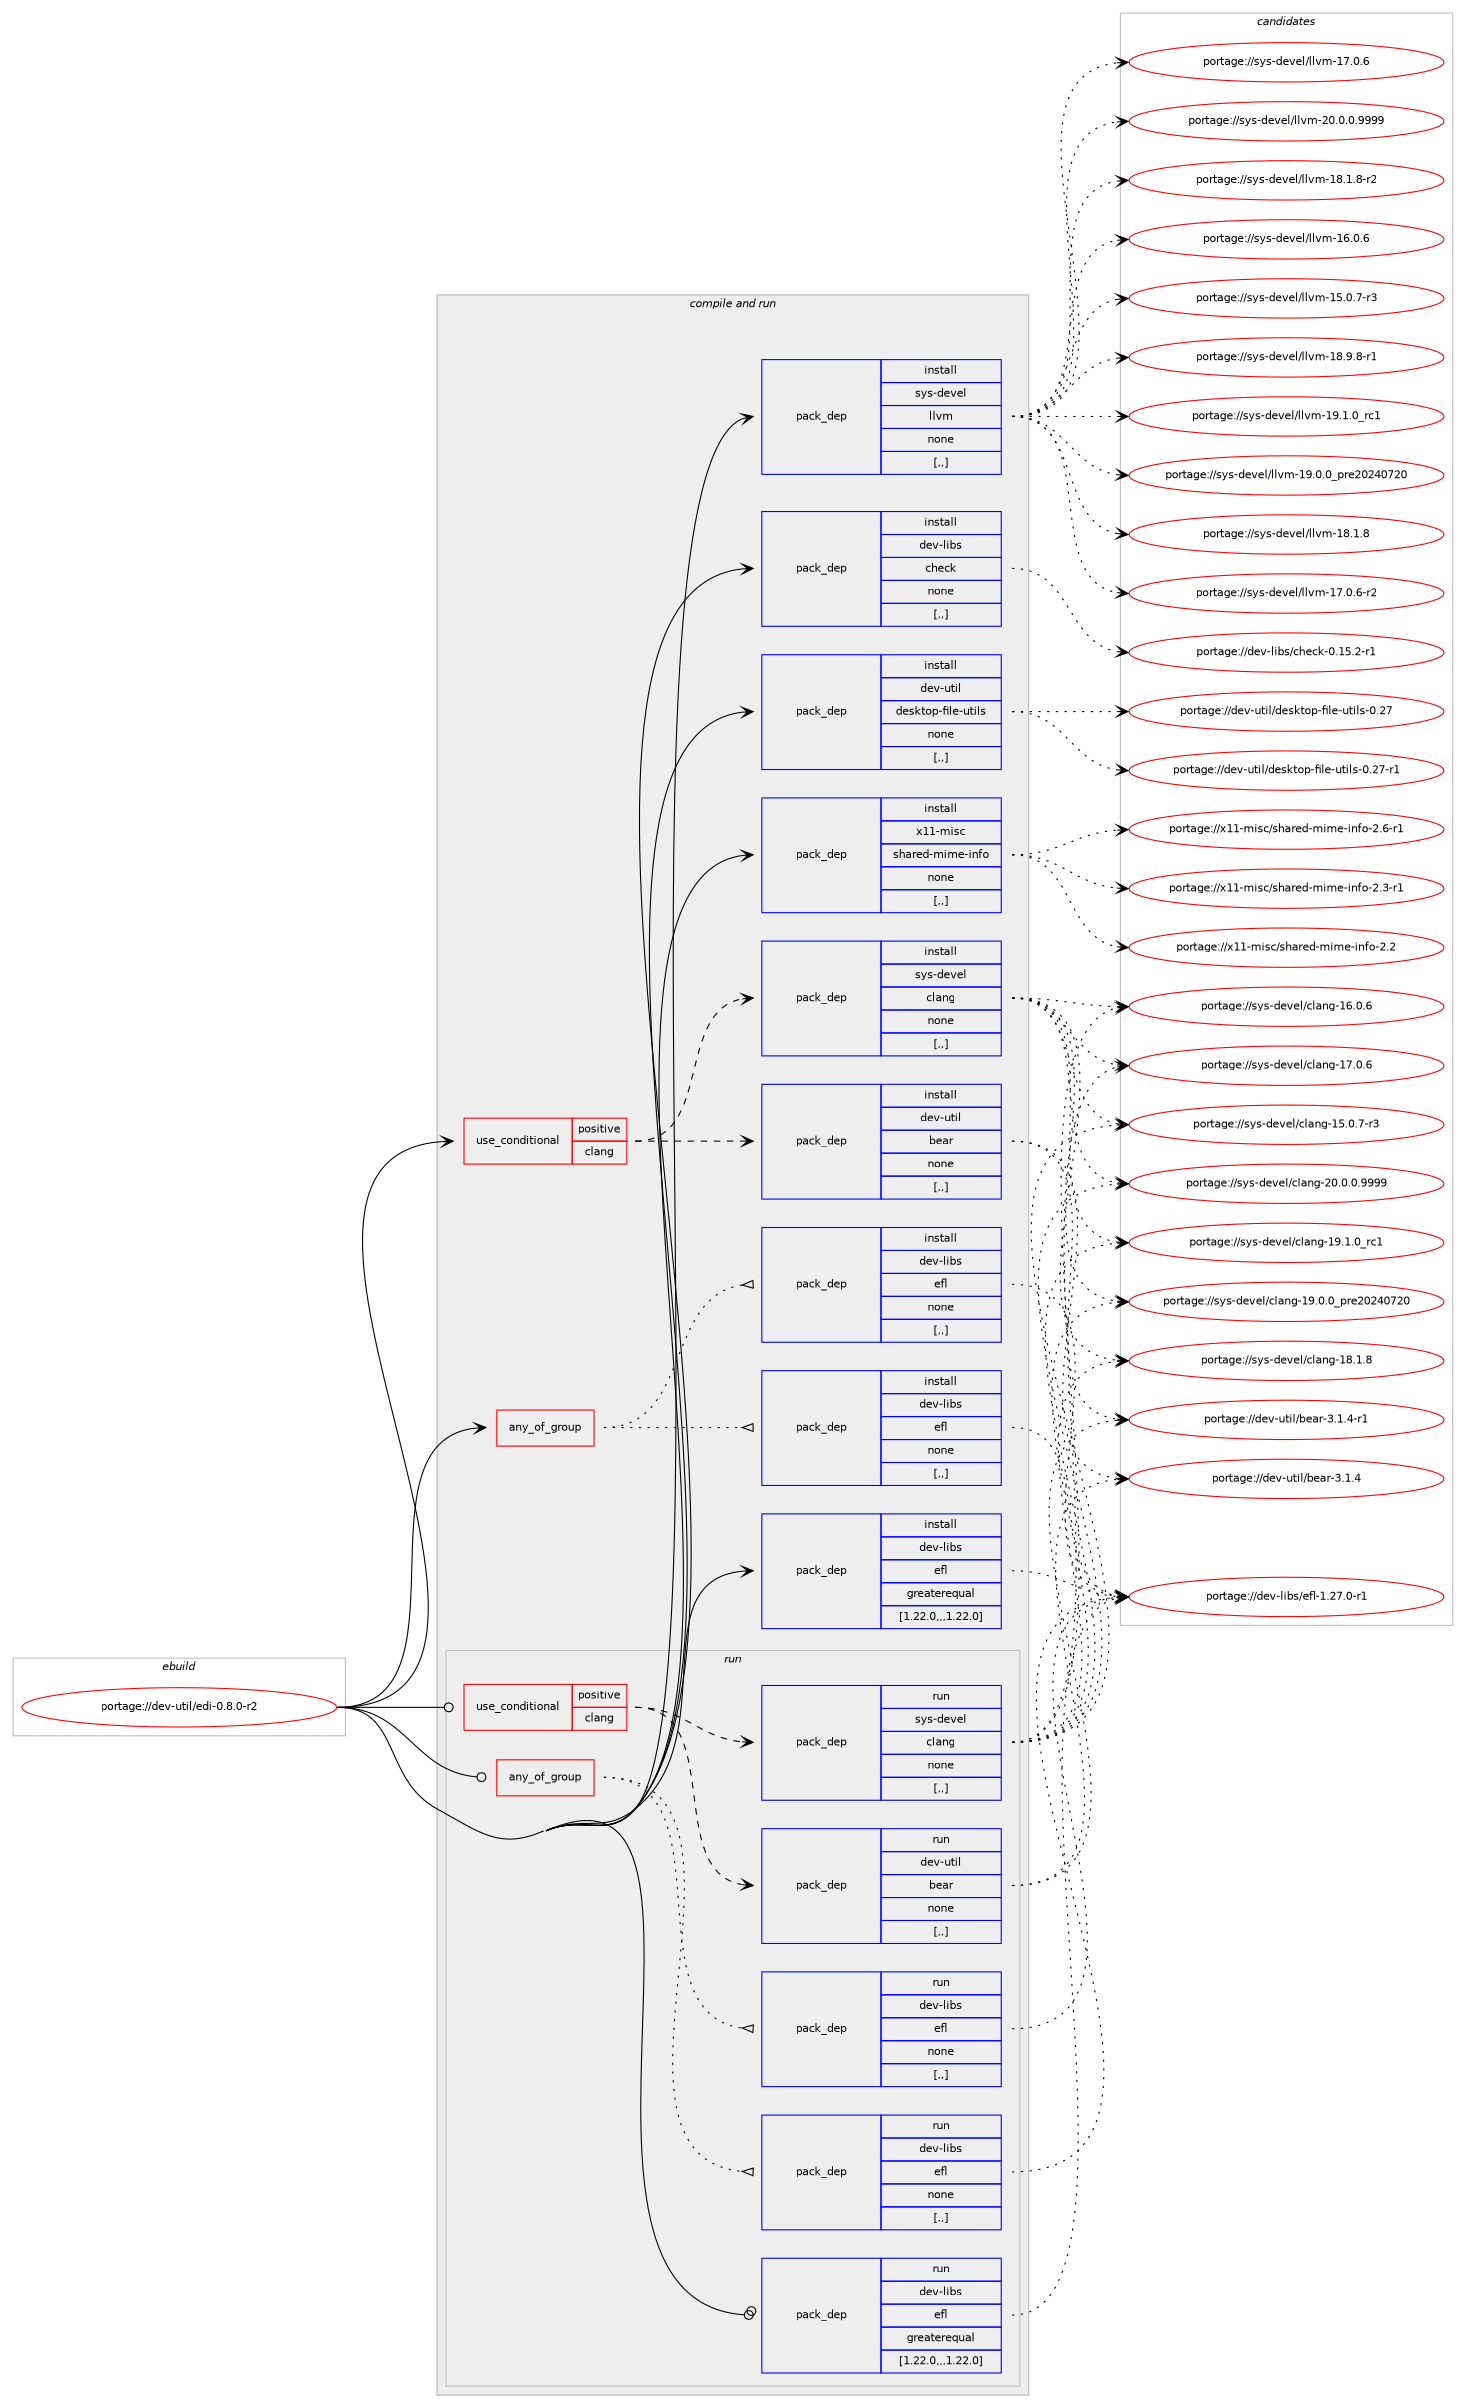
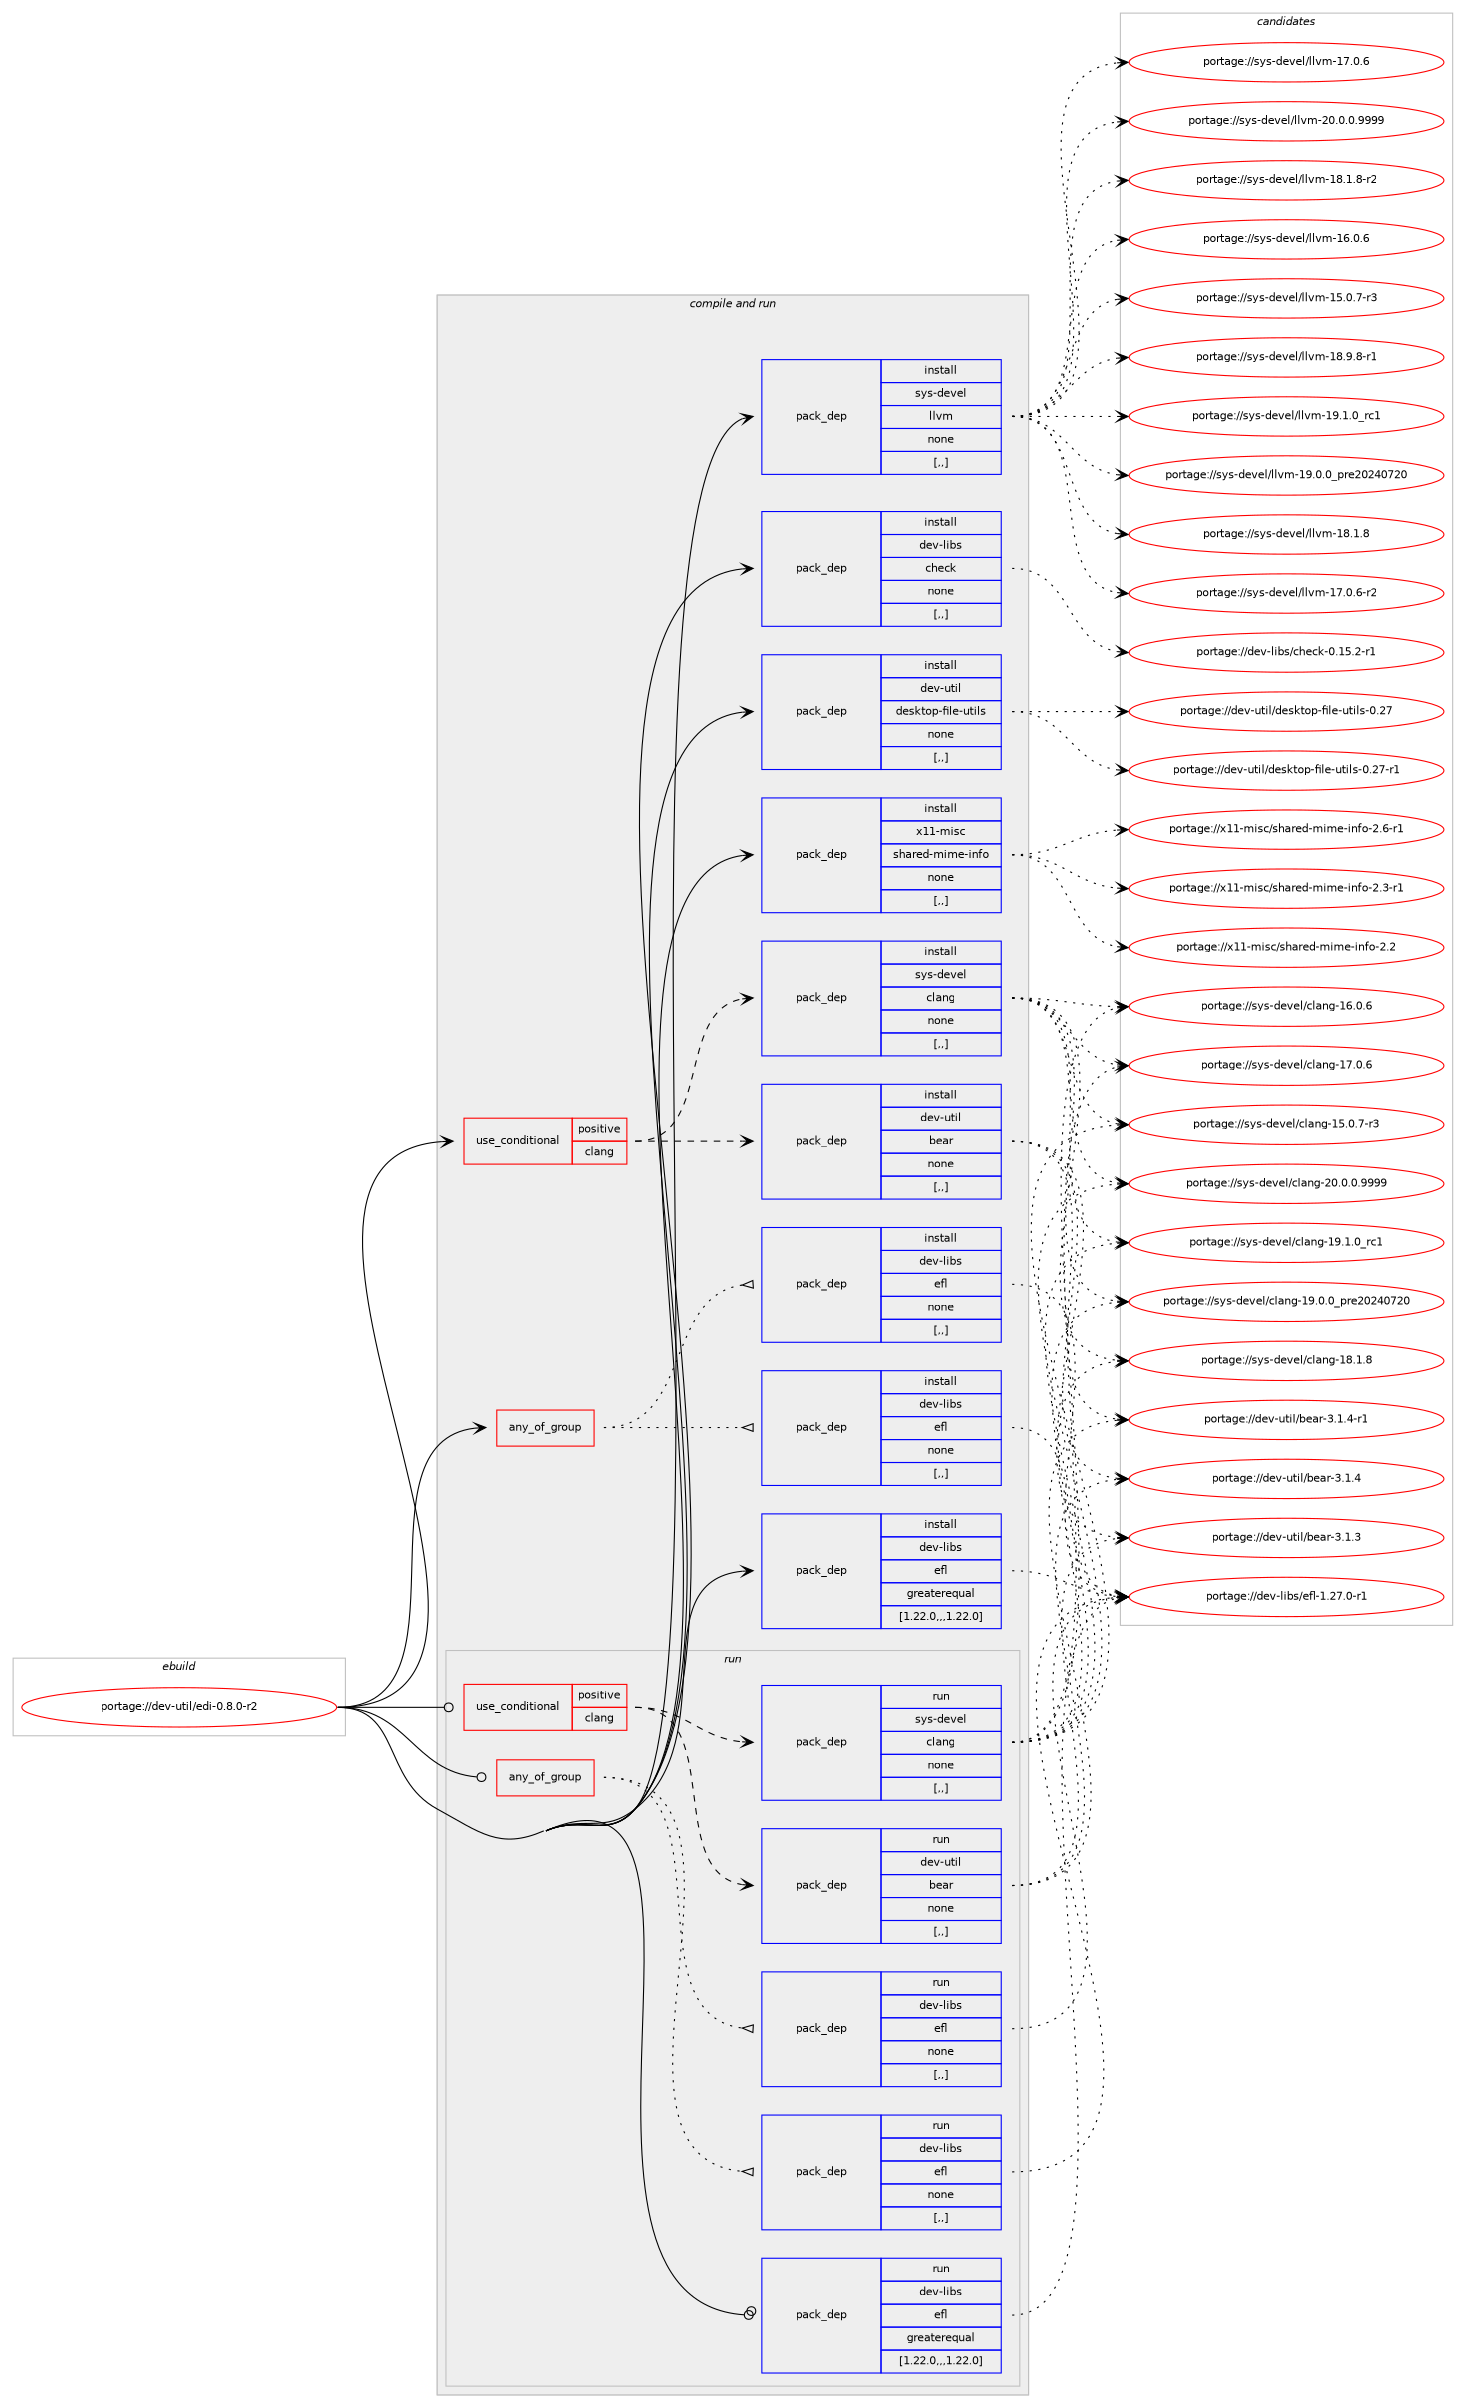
none -> (1287, 1538)
